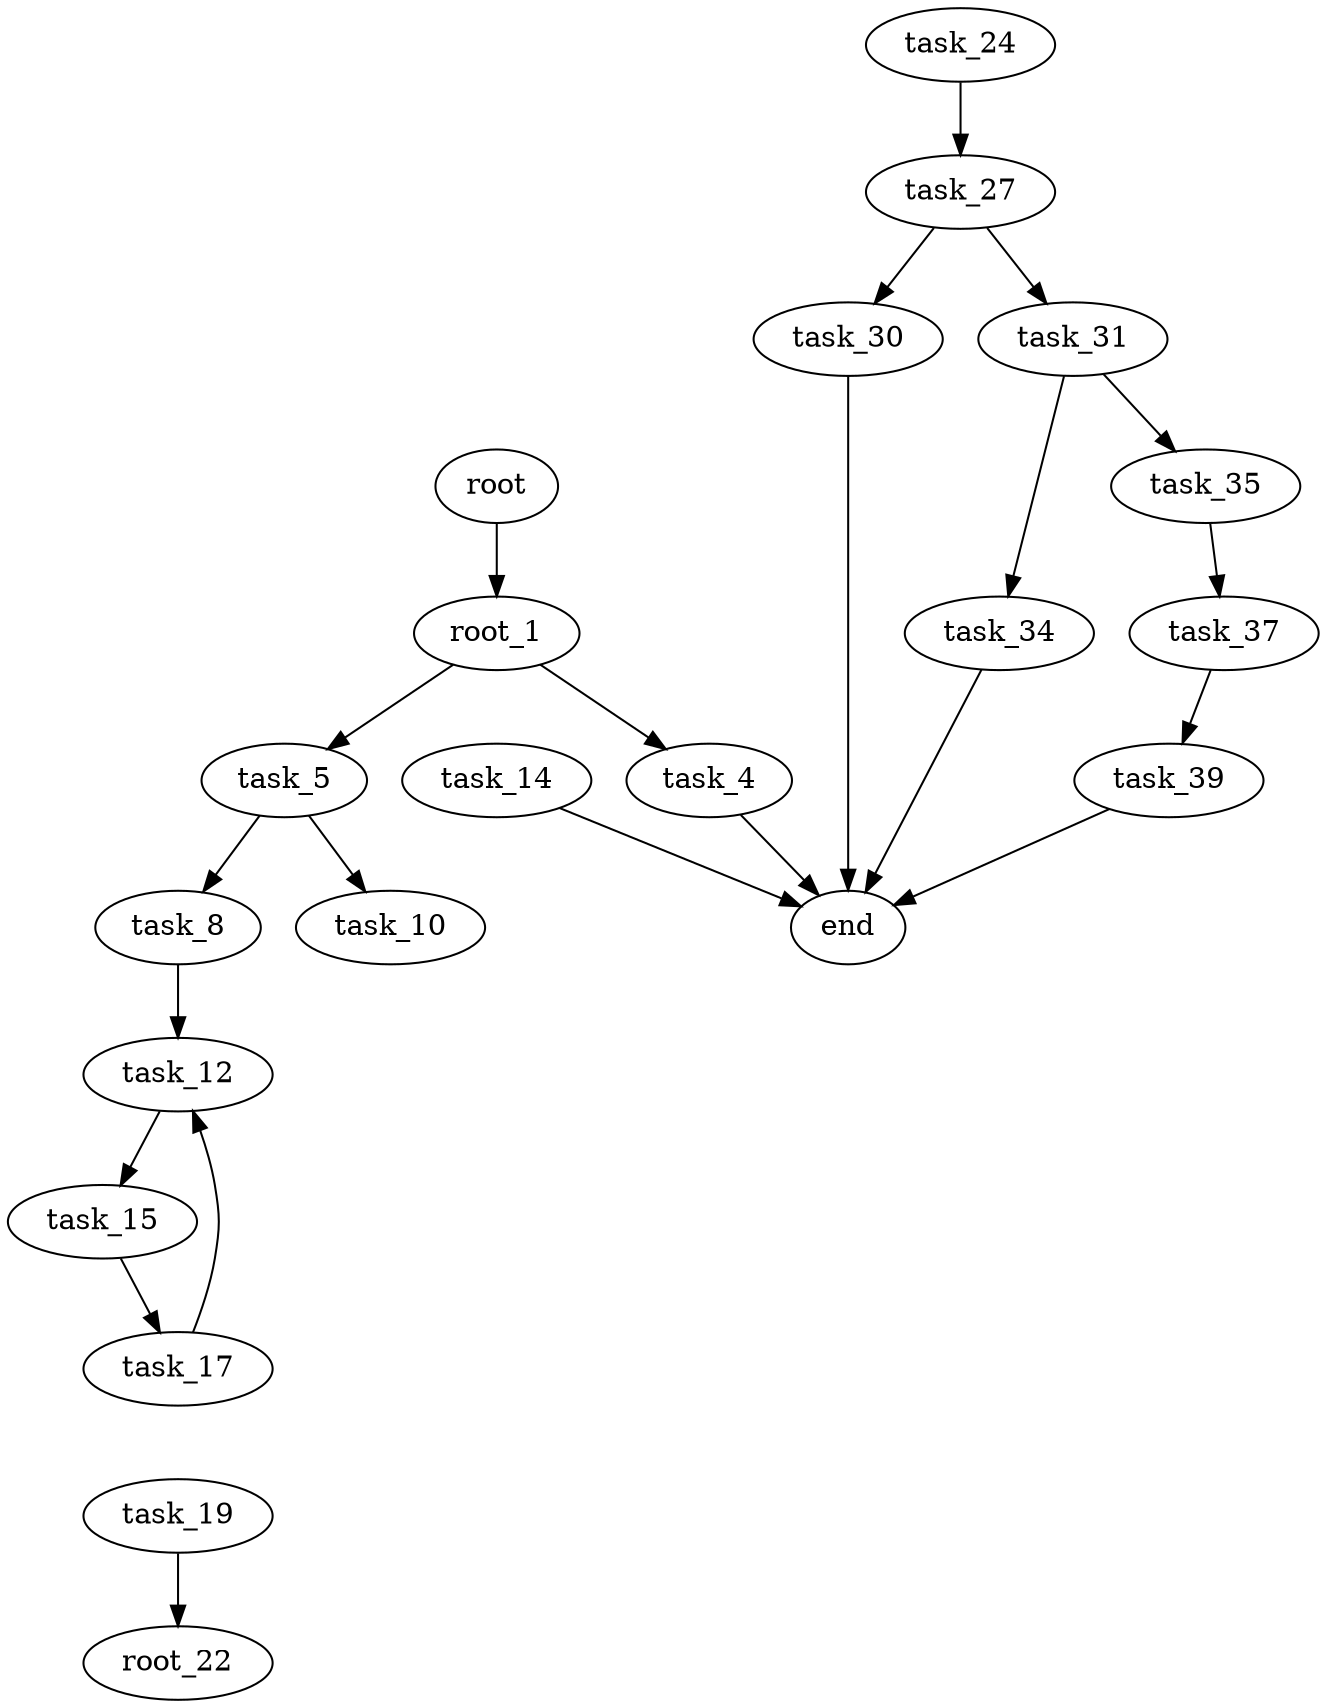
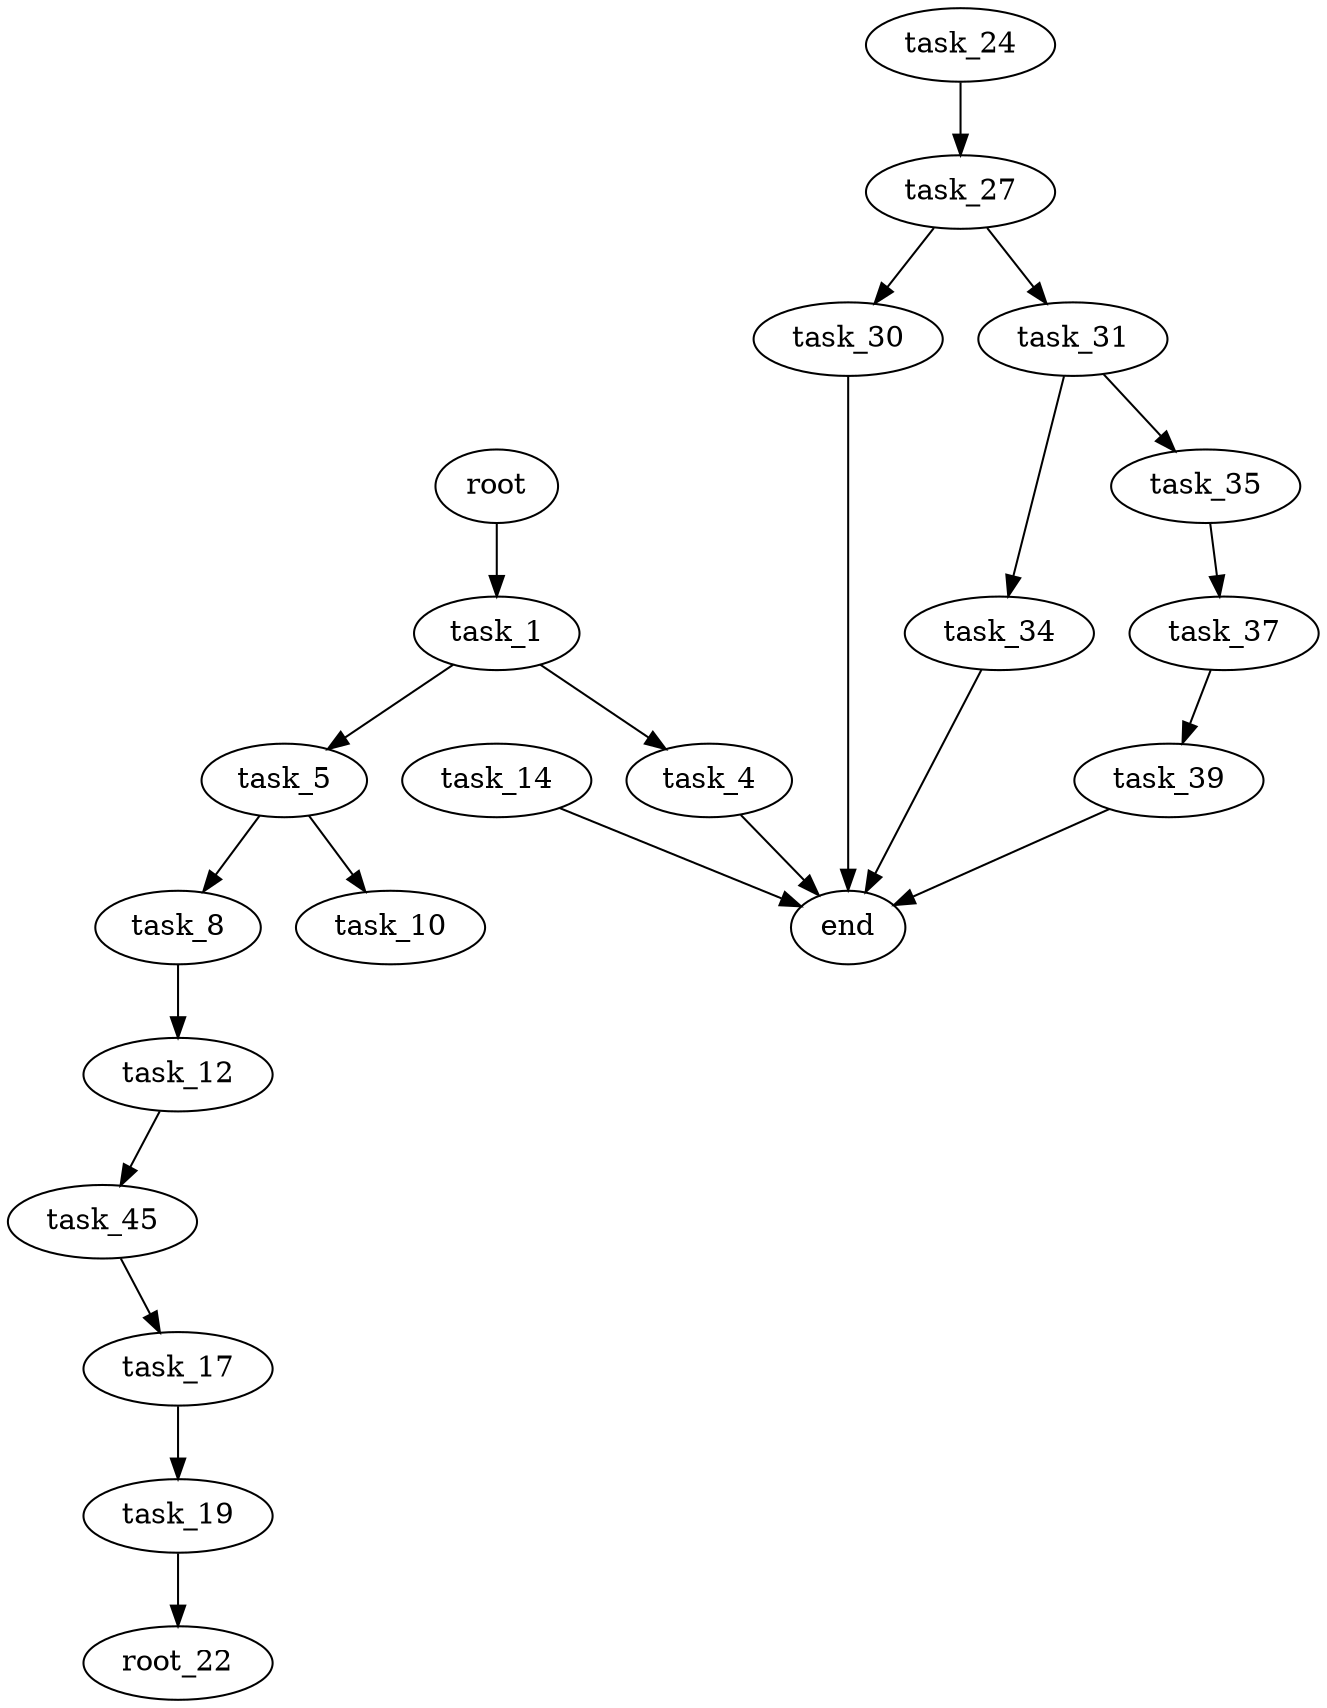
(497, 633) -> (497, 633)
(102, 1222) -> (102, 1222)
(218, 1232) -> (178, 1432)
